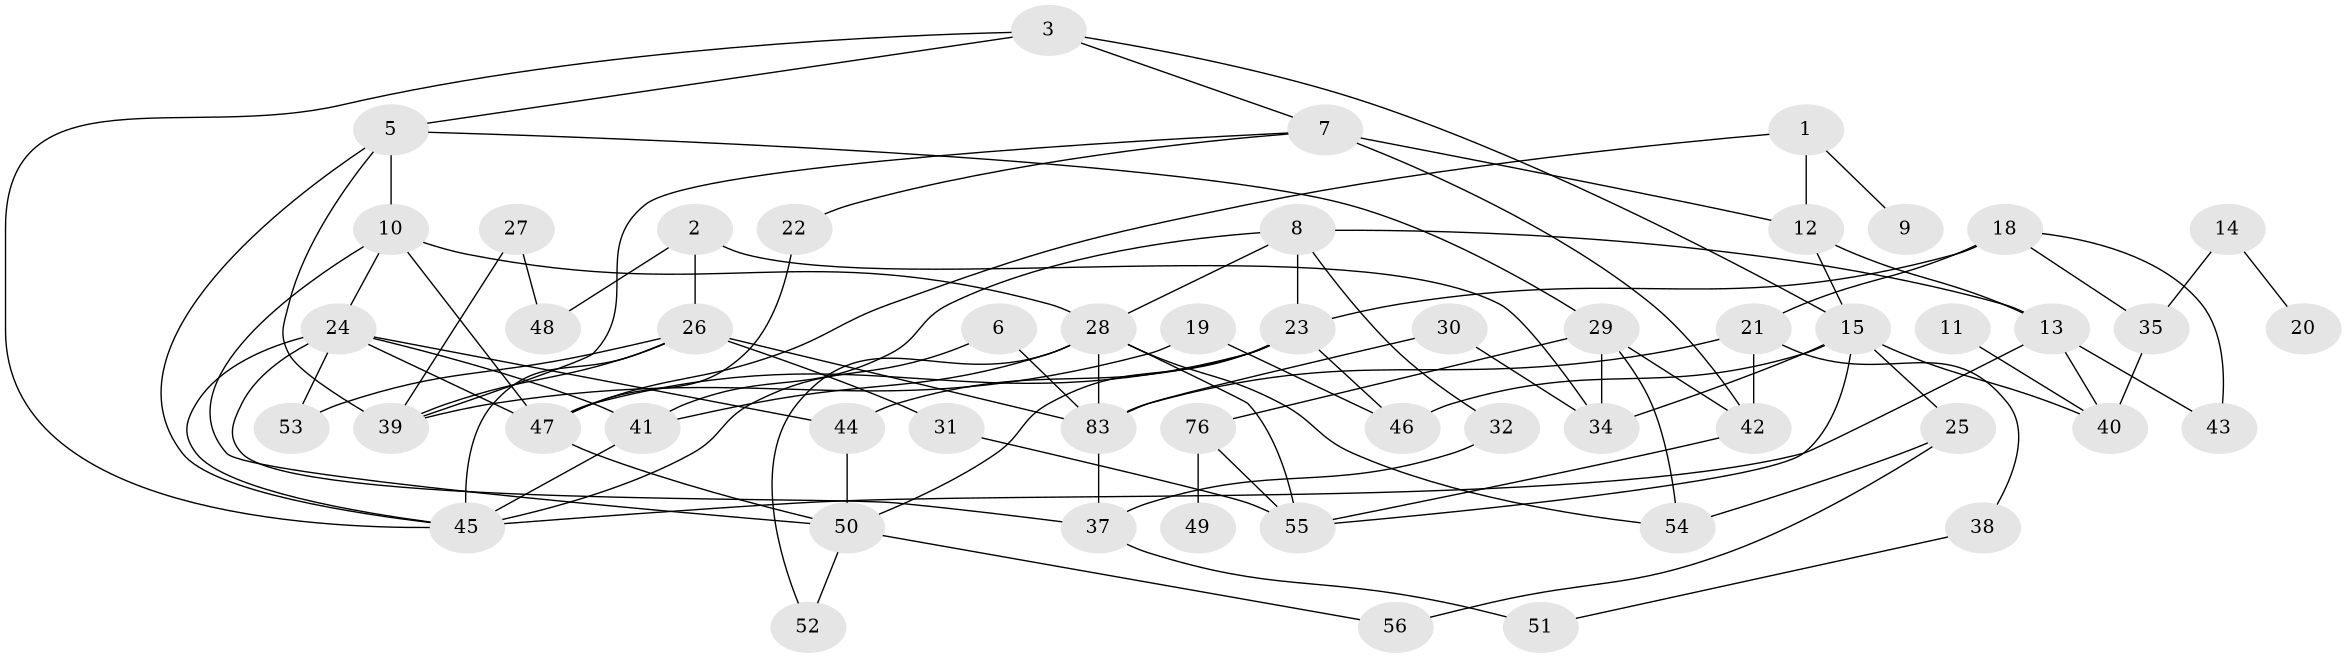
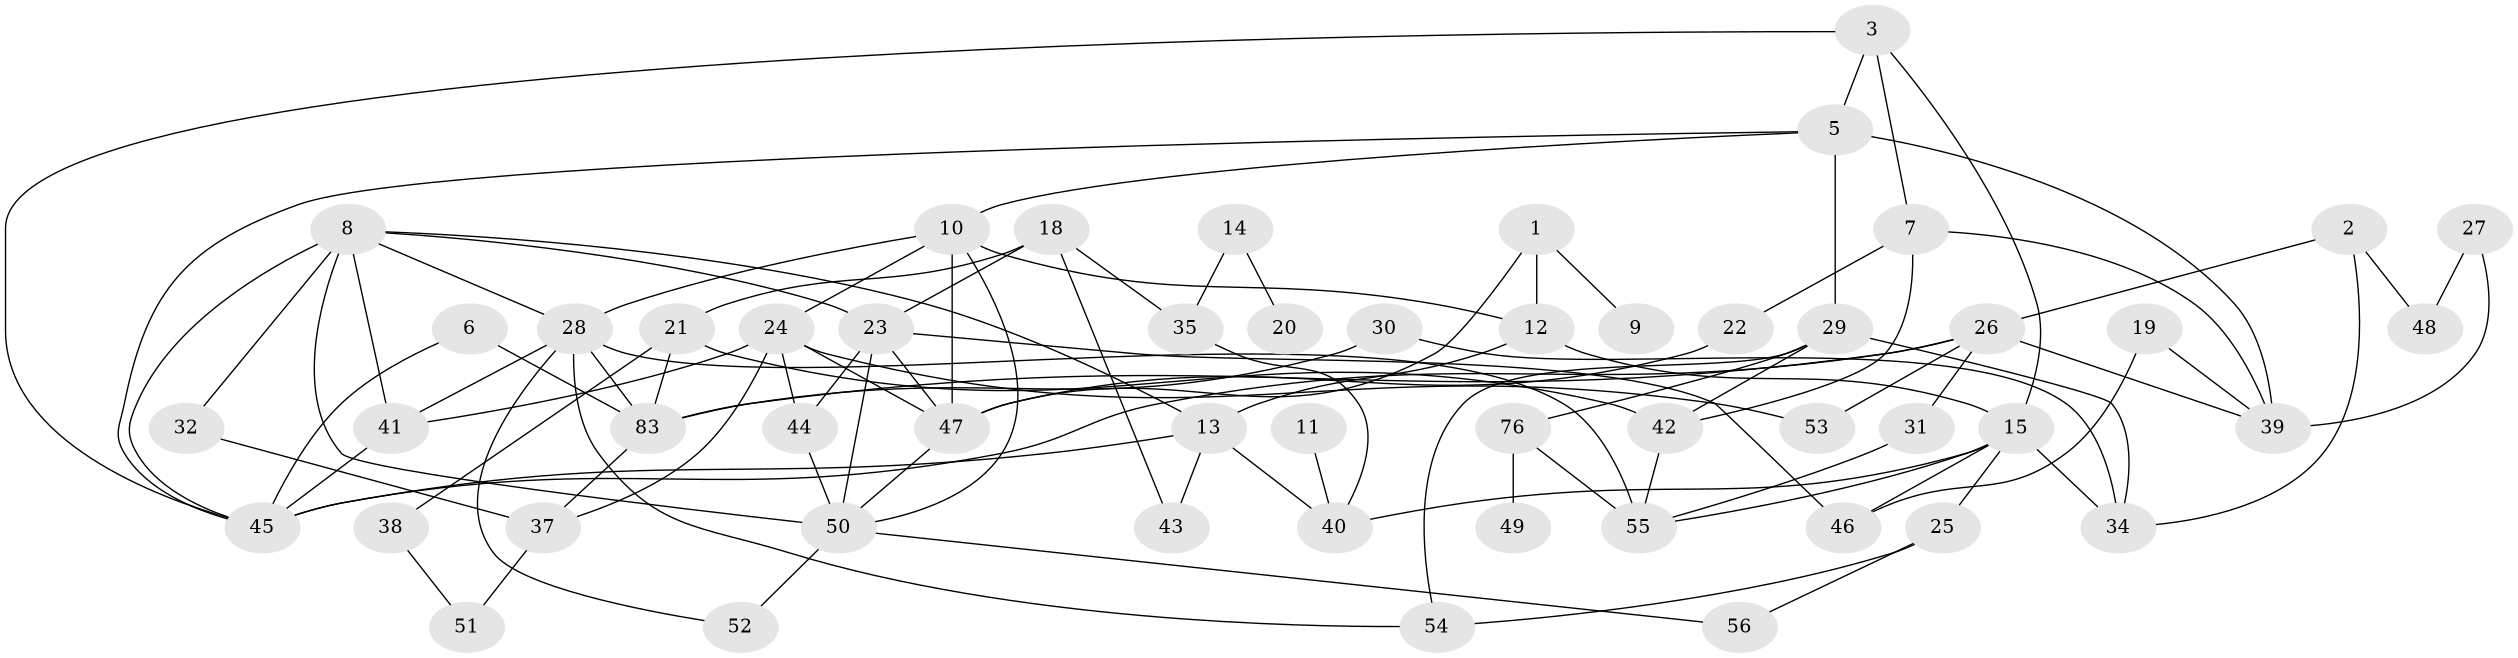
(1597, 184) -> (1240, 287)
(204, 460) -> (157, 369)
none -> (434, 475)
